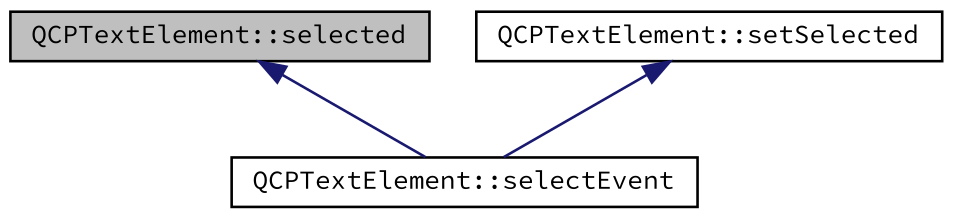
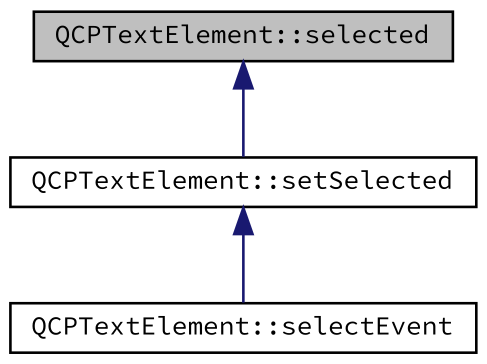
(354, 116) -> (243, 123)
